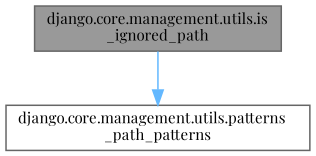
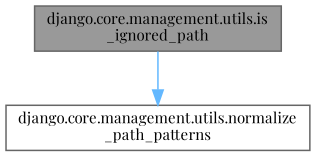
(158, 128) -> (158, 128)
